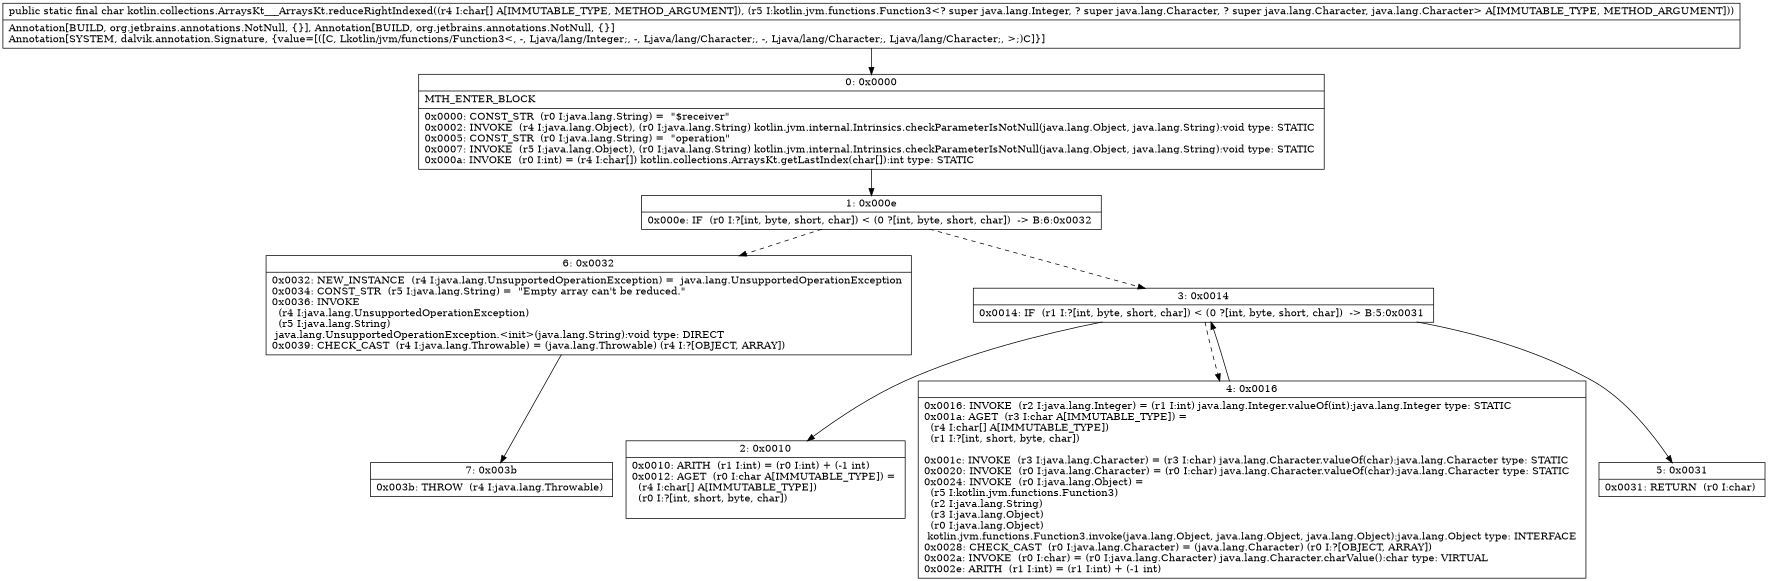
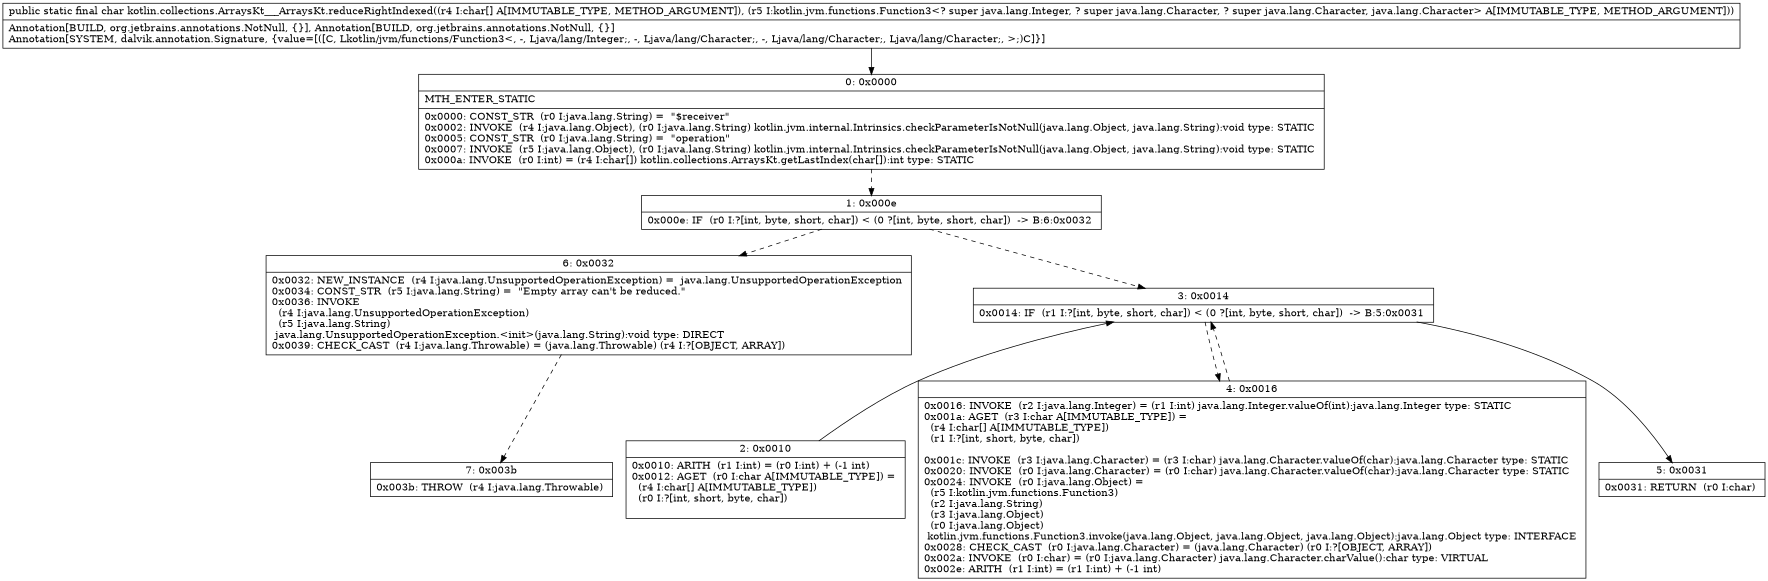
(480, 99) -> (480, 99)
(871, 179) -> (871, 179)
(1222, 355) -> (1222, 355)
(951, 363) -> (956, 366)
(533, 405) -> (533, 405)
